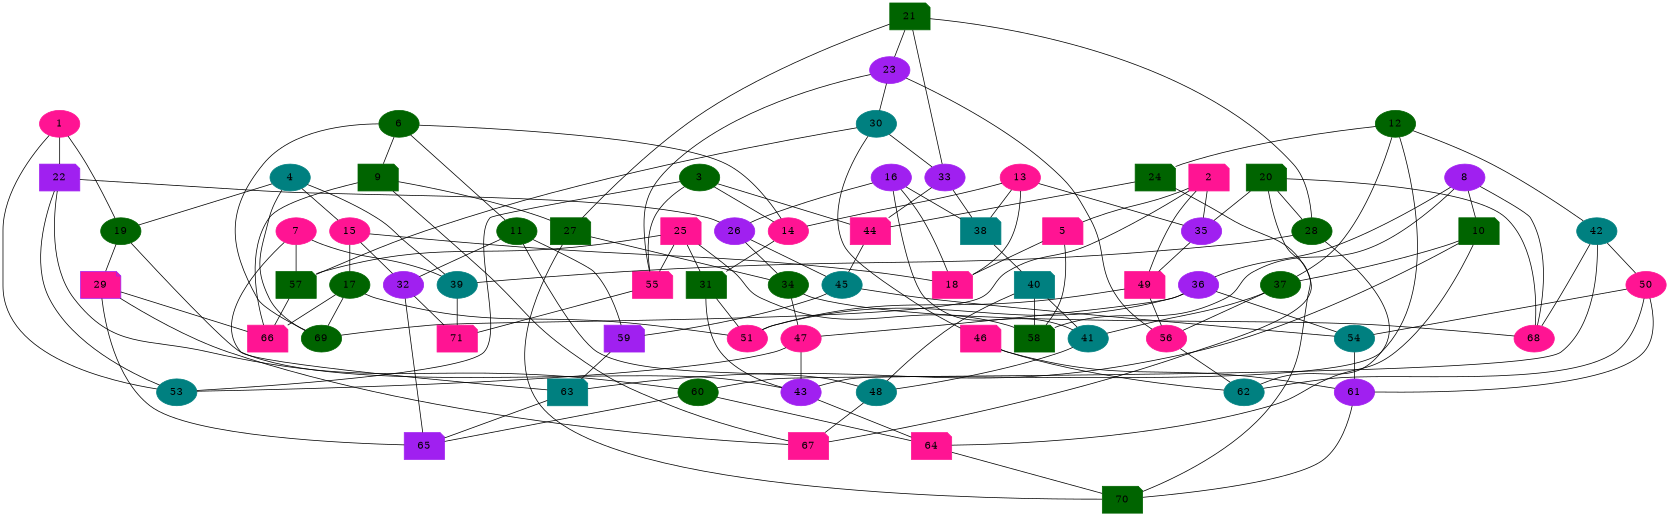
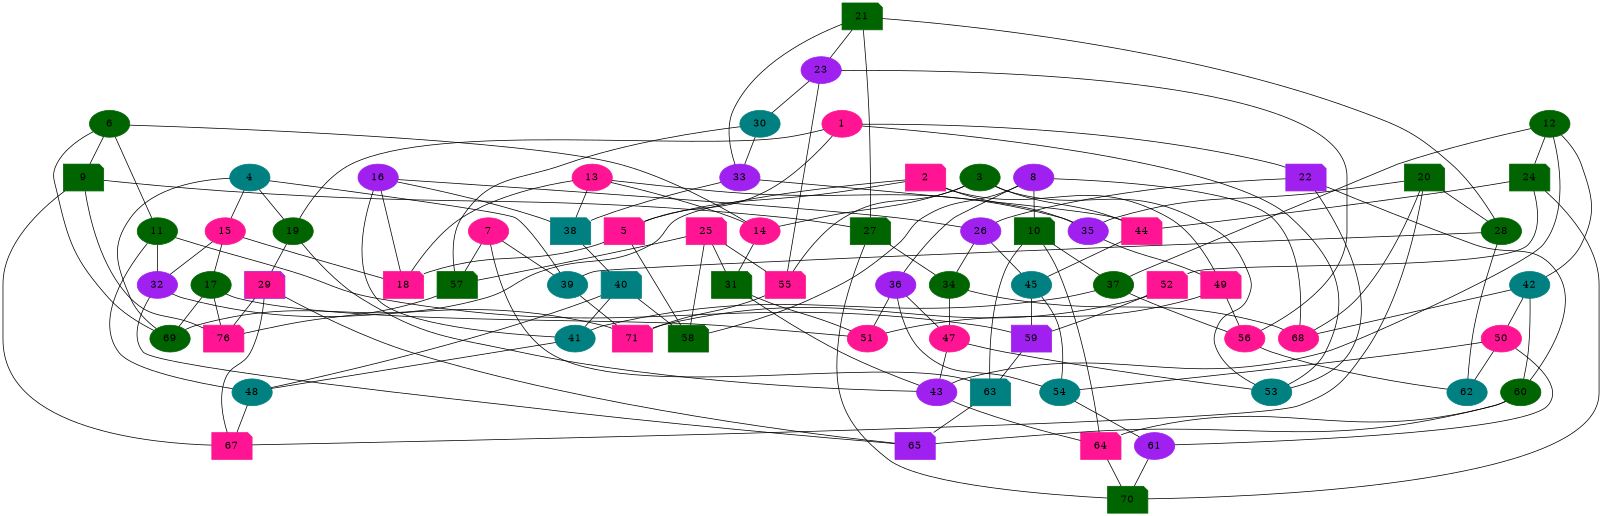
none -> (772, 188)
none -> (1167, 285)
(268, 339) -> (224, 339)
(981, 339) -> none
